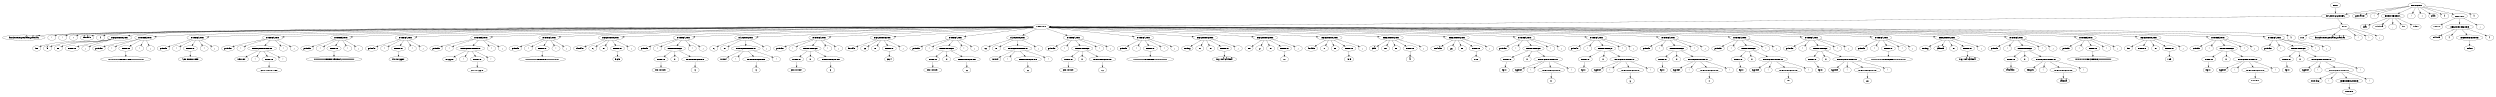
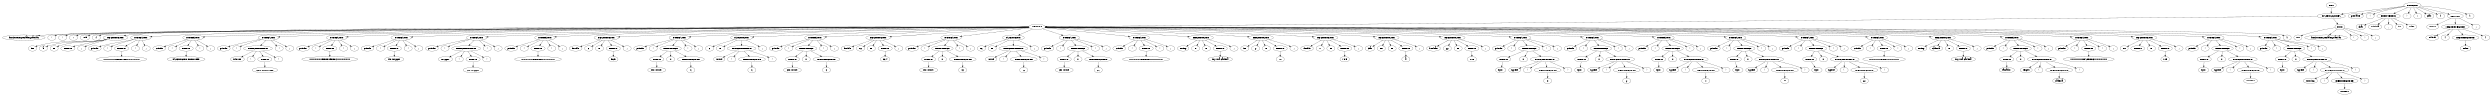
(87, 38) -> (85, 38)
(190, 59) -> (186, 59)
(1889, 59) -> (1884, 59)
